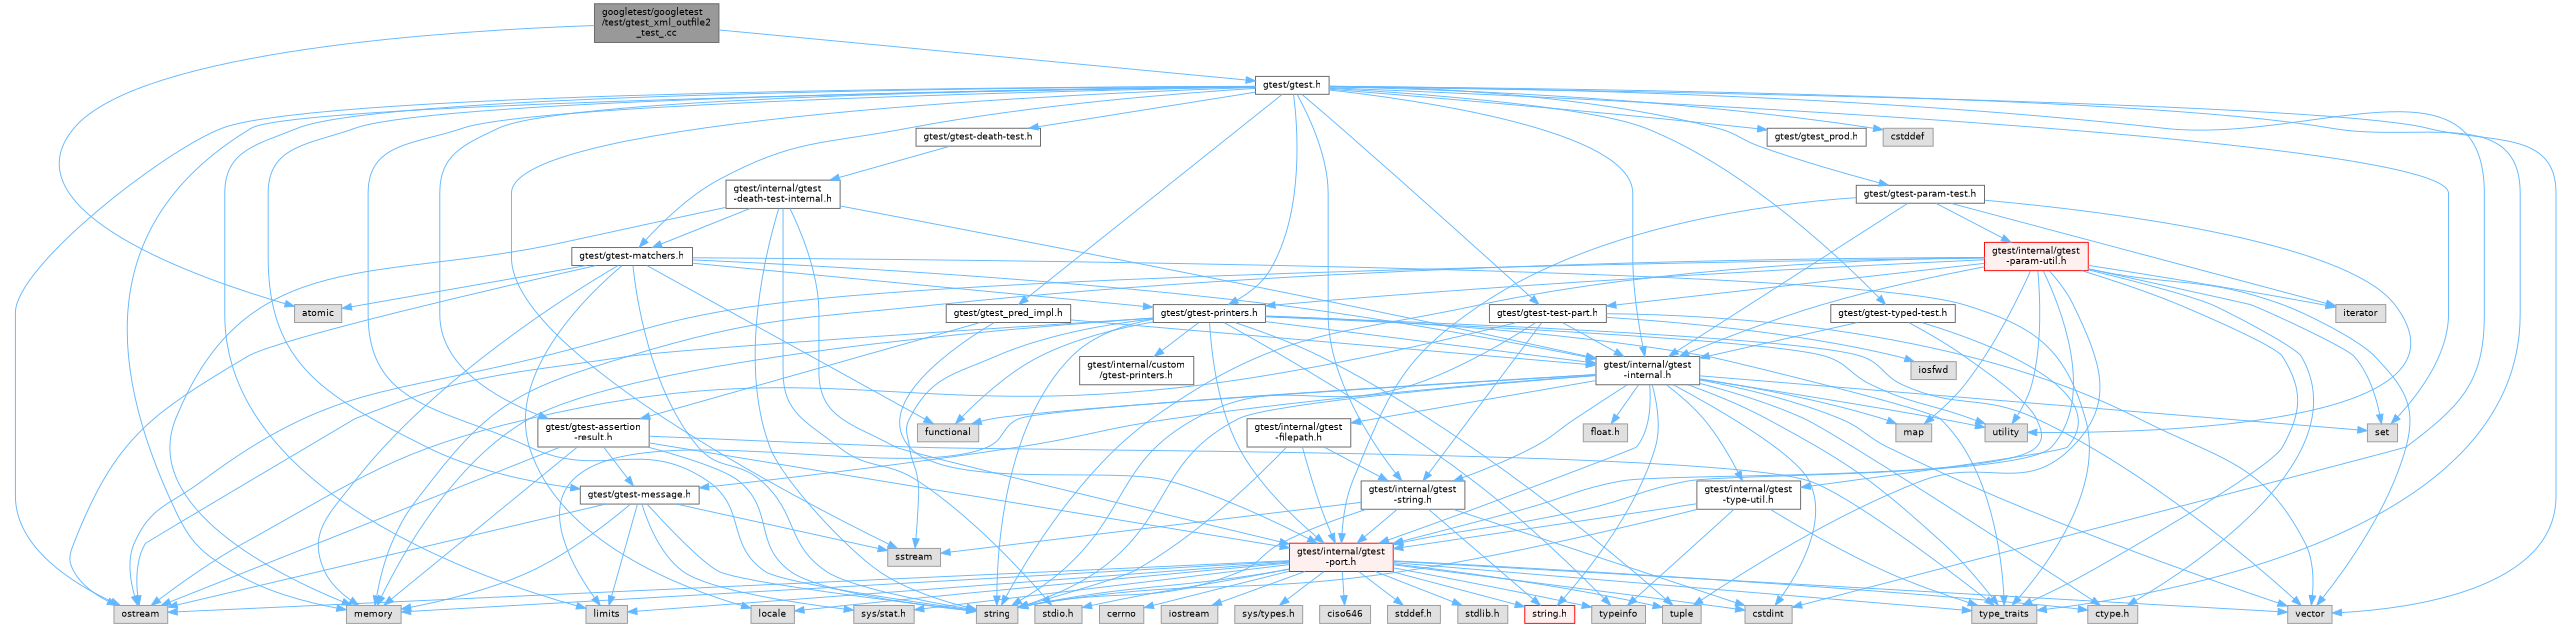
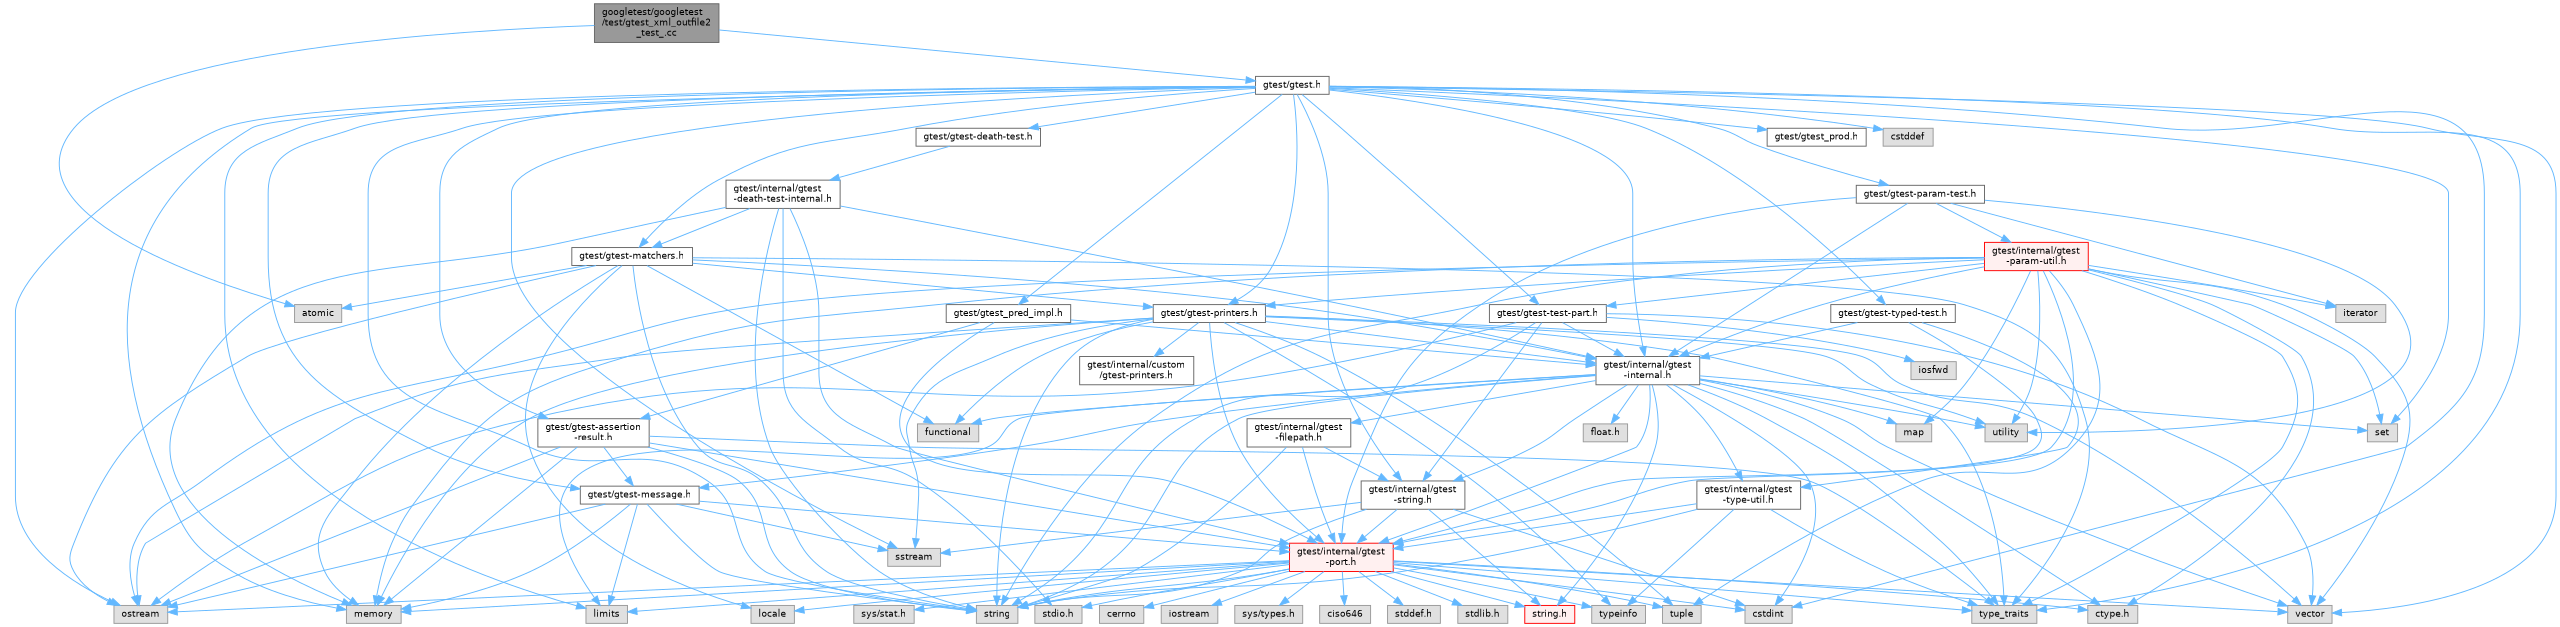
(705, 582) -> (989, 526)
